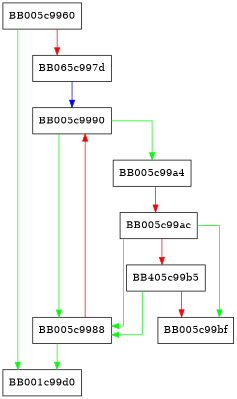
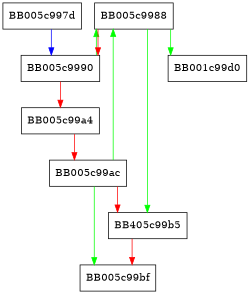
(42, 16) -> none
(72, 68) -> (42, 16)
(148, 121) -> (60, 91)
(142, 325) -> (147, 117)
